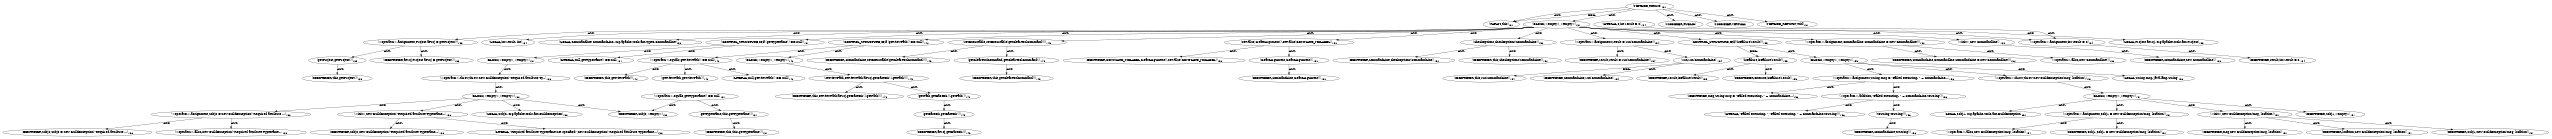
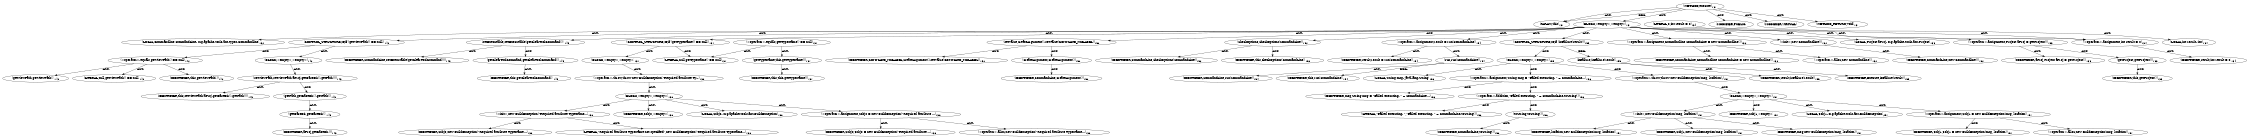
(667, 105) -> (740, 51)
